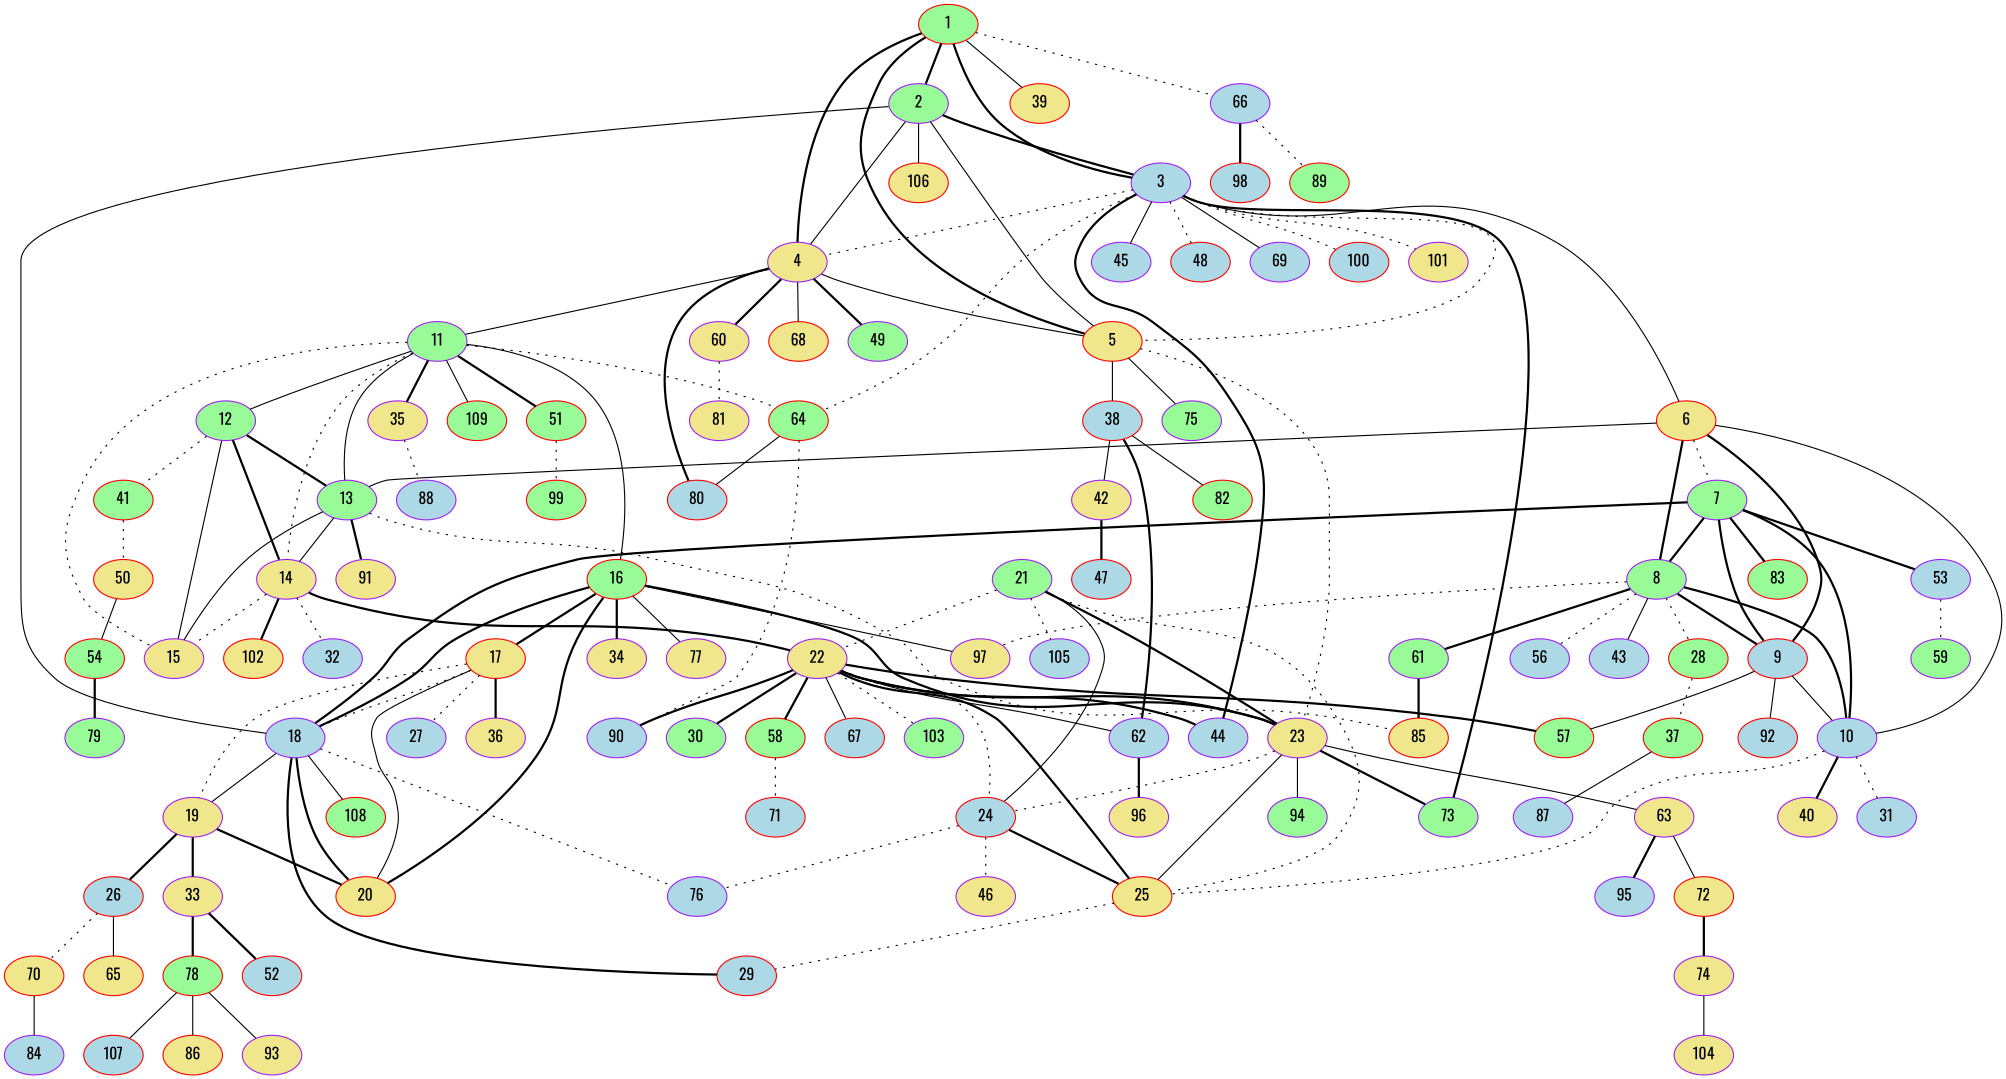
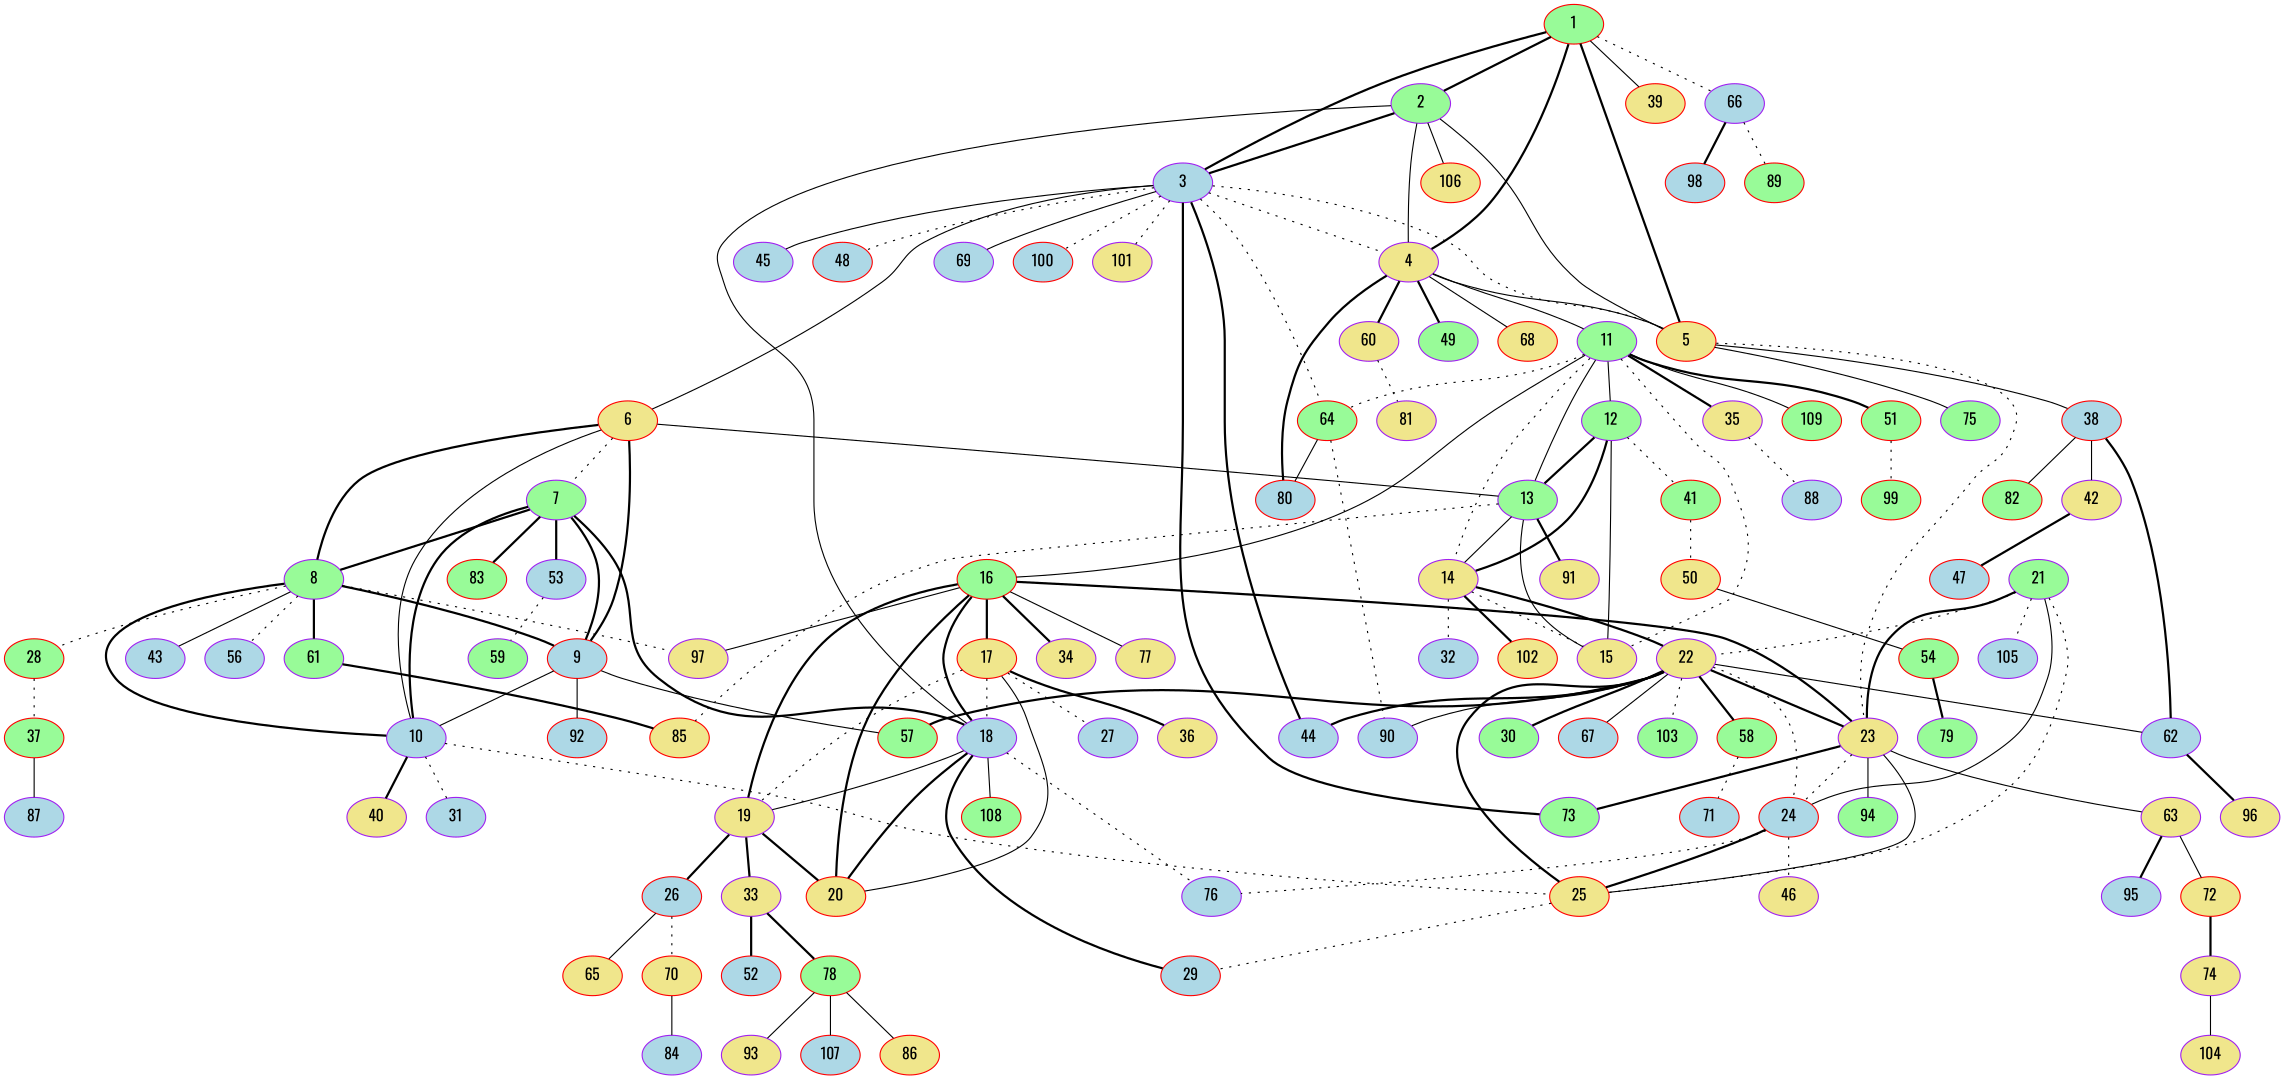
none -> (815, 652)
(716, 697) -> (1538, 699)
